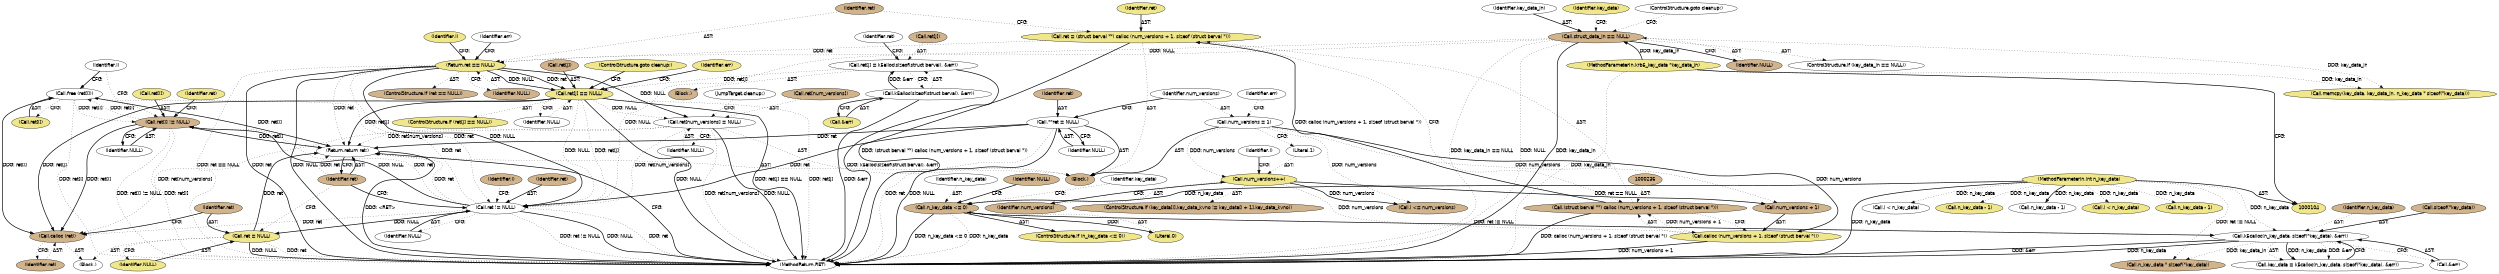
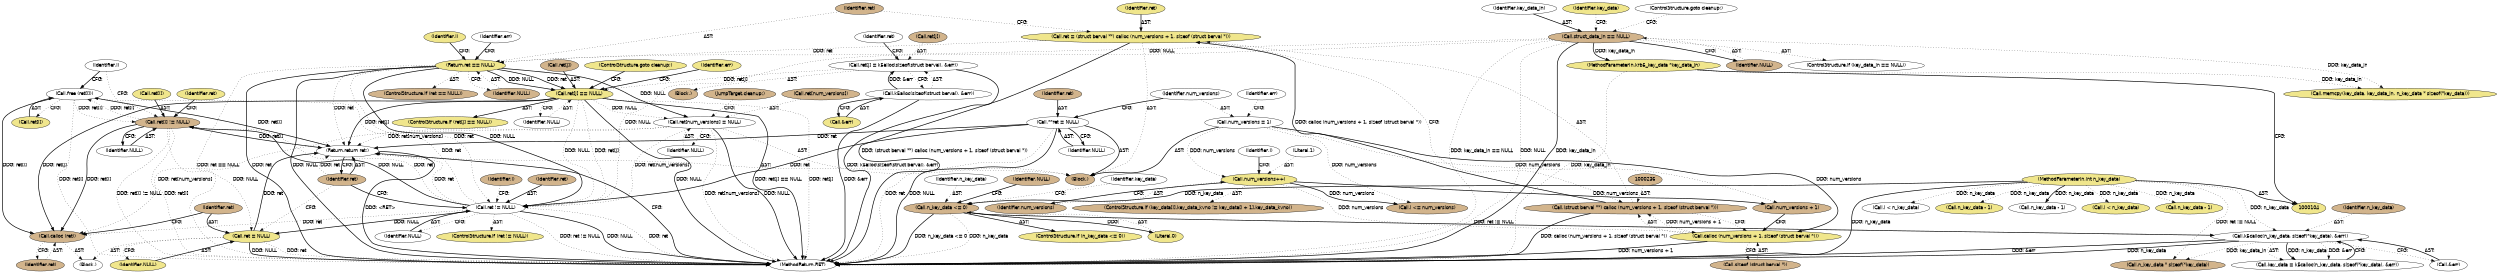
(1637, 49) -> (1595, 54)
(740, 94) -> (740, 94)
(518, 108) -> (518, 108)
(1273, 137) -> none
none -> (217, 175)
(1616, 194) -> (1616, 194)
(2448, 208) -> none
(1782, 222) -> (1782, 222)
none -> (490, 237)
none -> (1755, 265)
